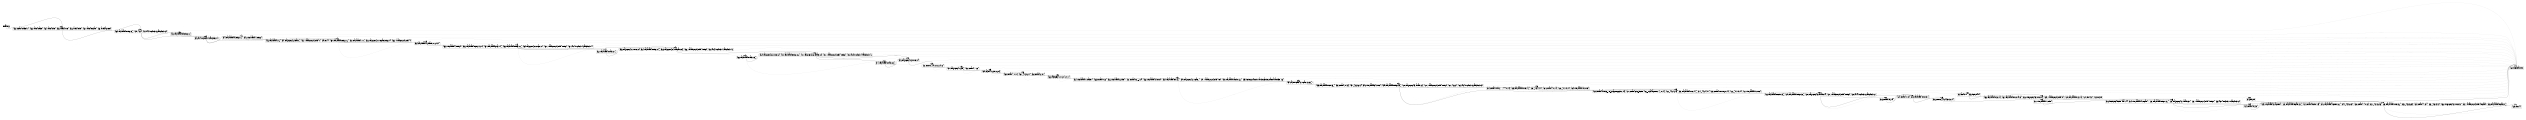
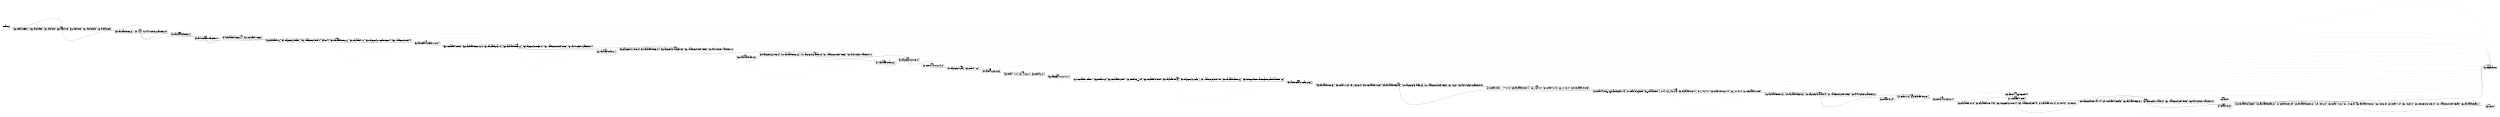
(2005, 95) -> none
